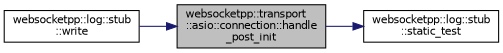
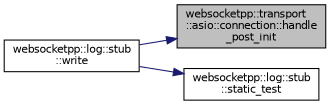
(339, 26) -> (156, 69)
